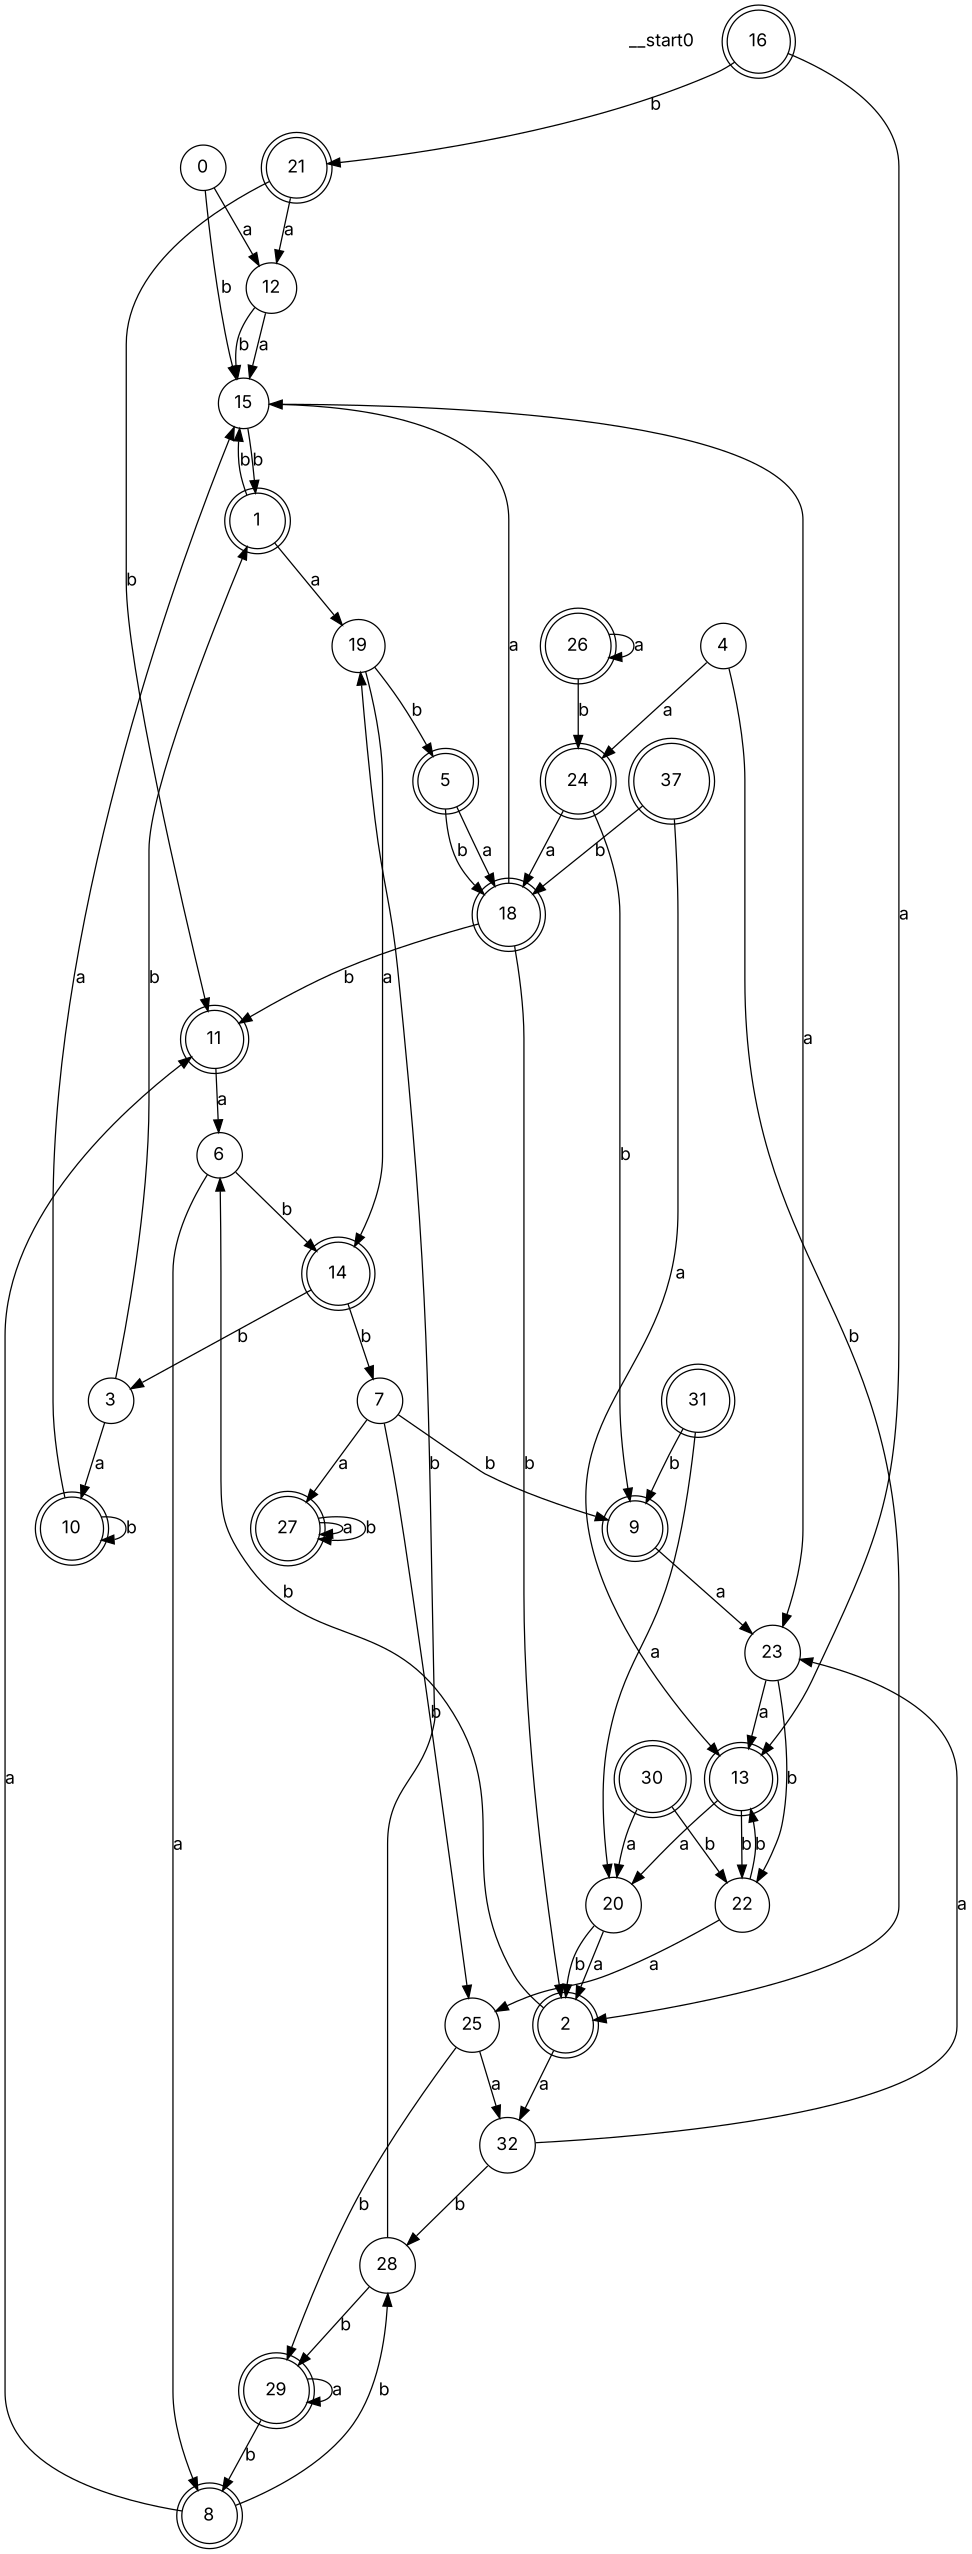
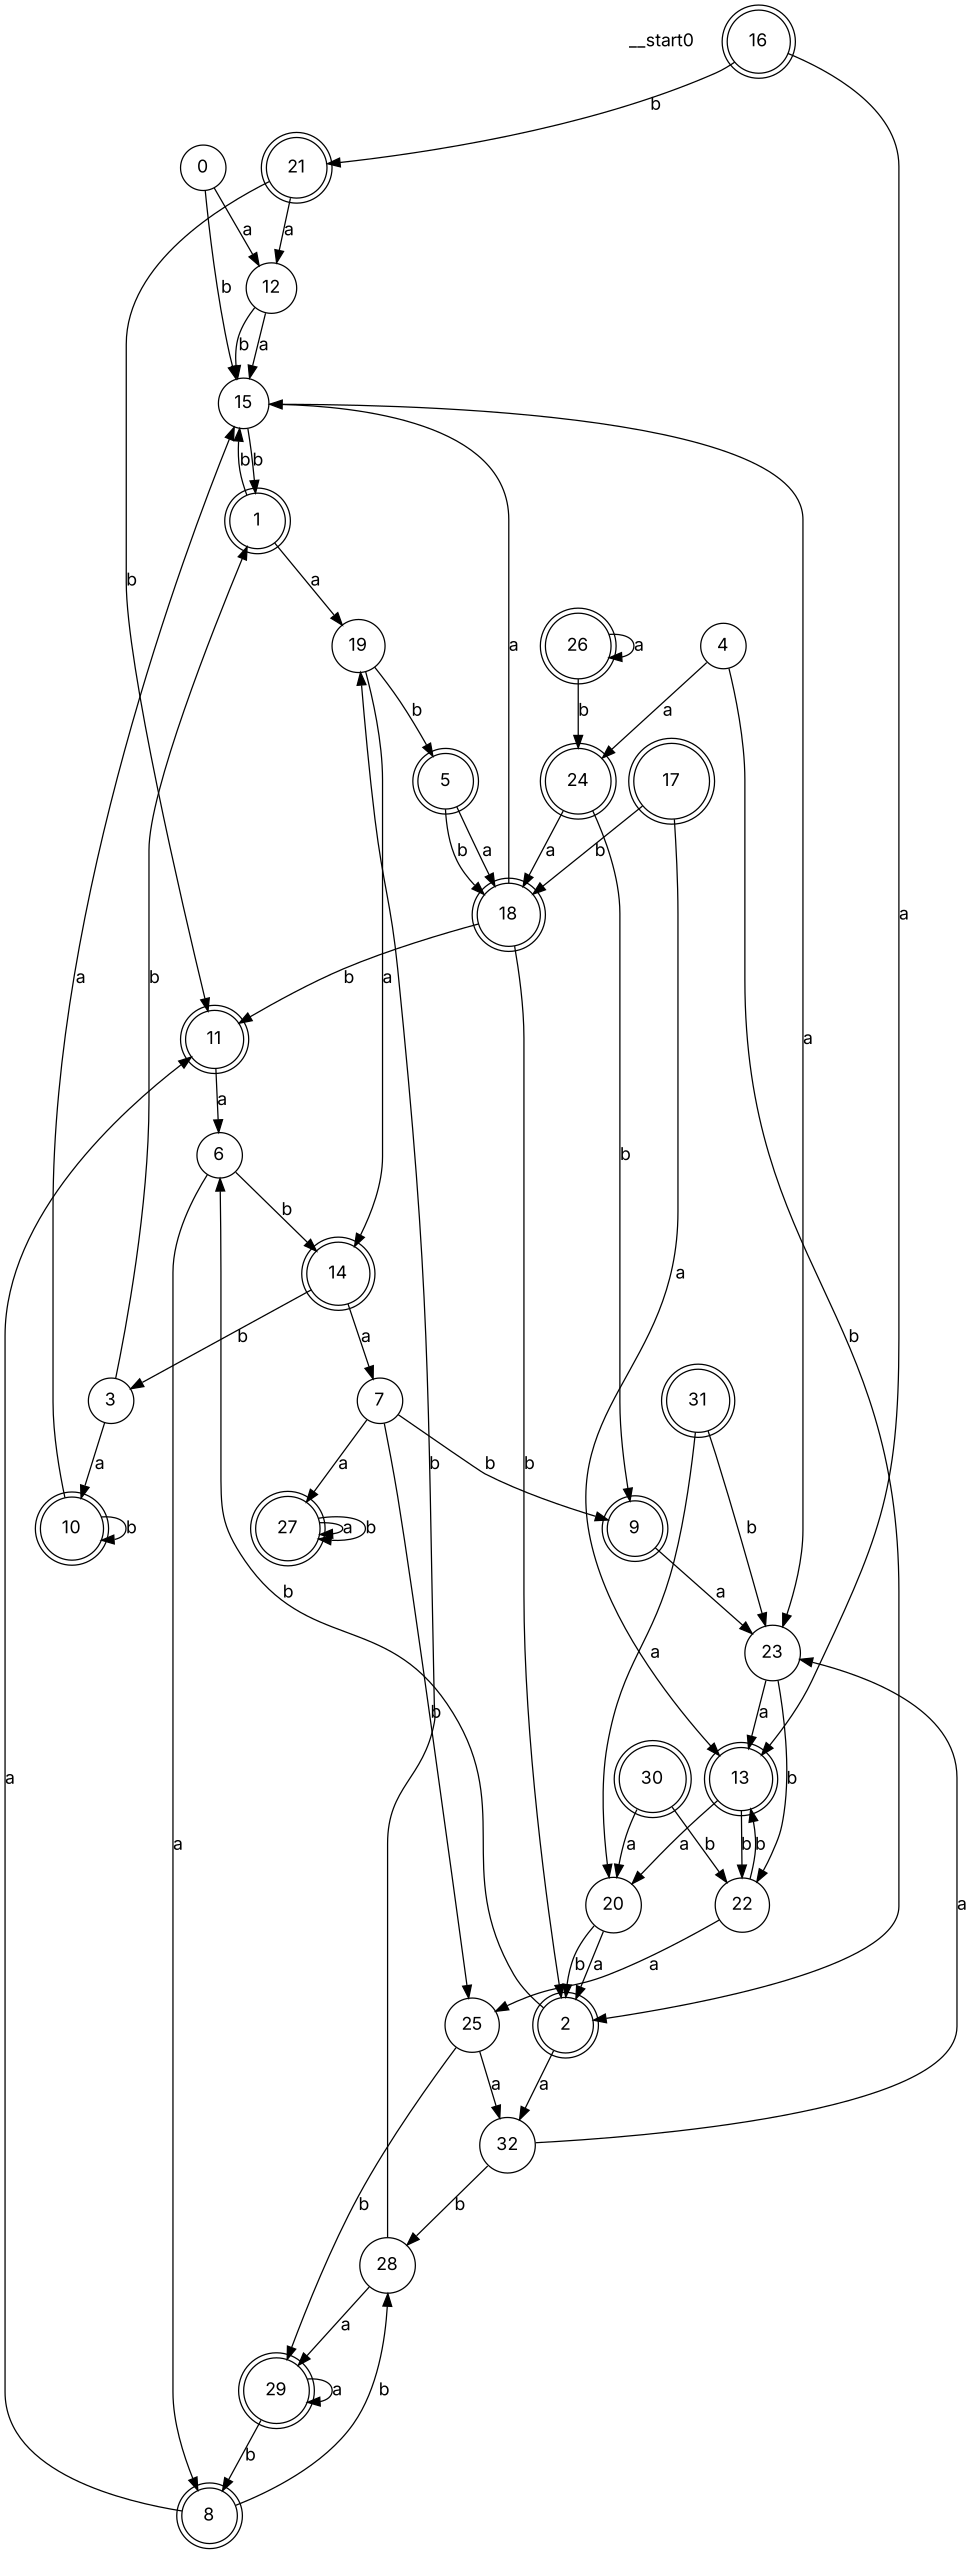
(672, 781) -> (672, 781)
(366, 1337) -> (366, 1337)
(667, 1460) -> (736, 1522)
(346, 2326) -> (346, 2326)
